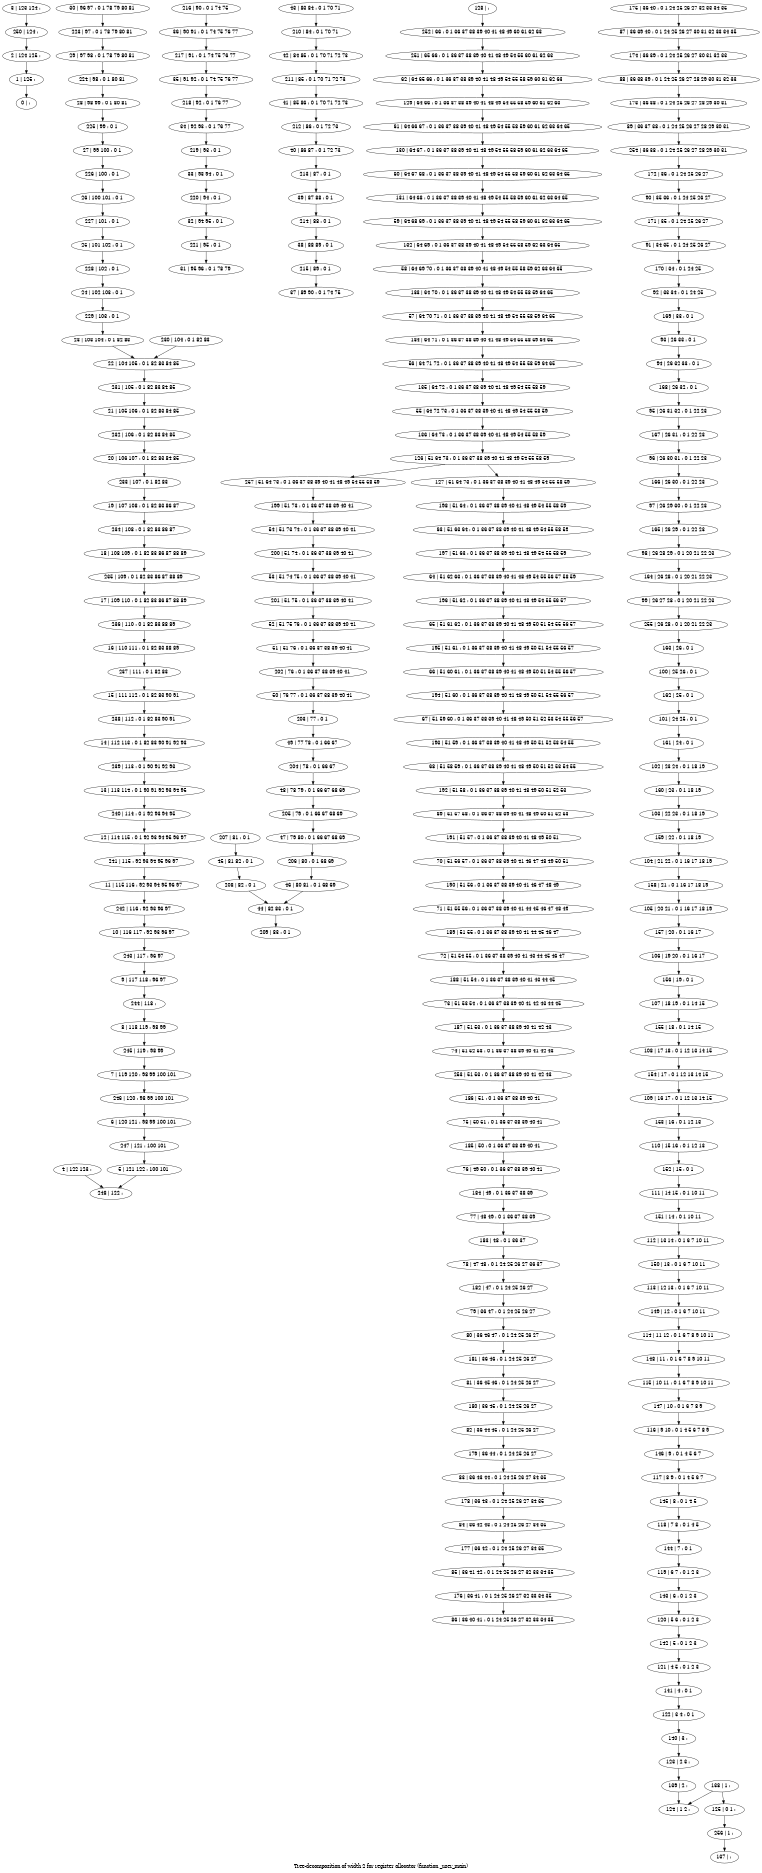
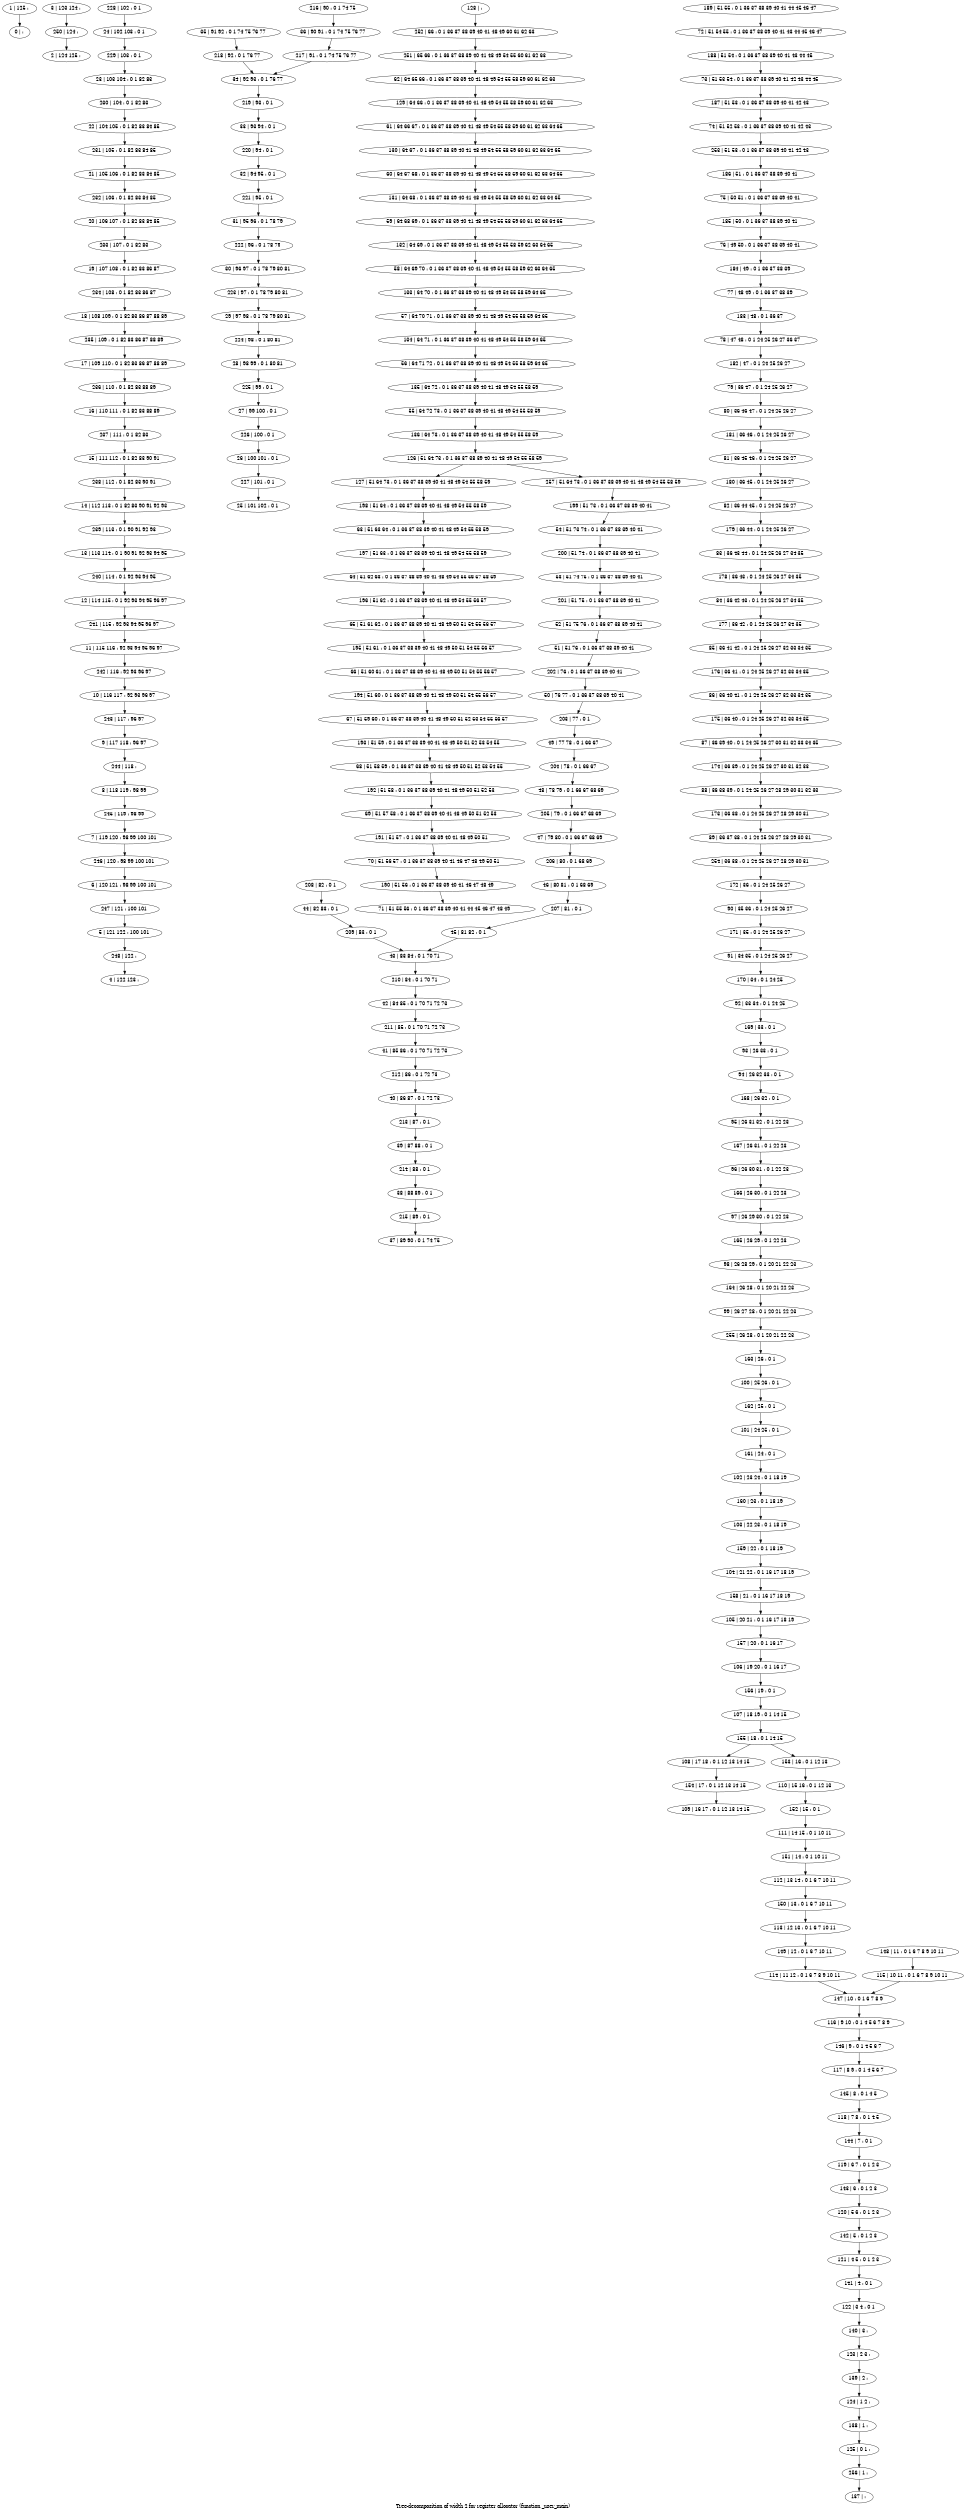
(26, 66) -> none
(206, 66) -> (294, 67)
none -> (258, 246)
(103, 256) -> none
(122, 351) -> (125, 90)
none -> (761, 706)
(238, 872) -> (444, 944)
(295, 896) -> (568, 896)
(503, 919) -> none
none -> (387, 944)
(679, 1109) -> (782, 1750)
(93, 1181) -> (125, 967)
(679, 1346) -> (831, 1987)
(702, 1797) -> (859, 2412)
